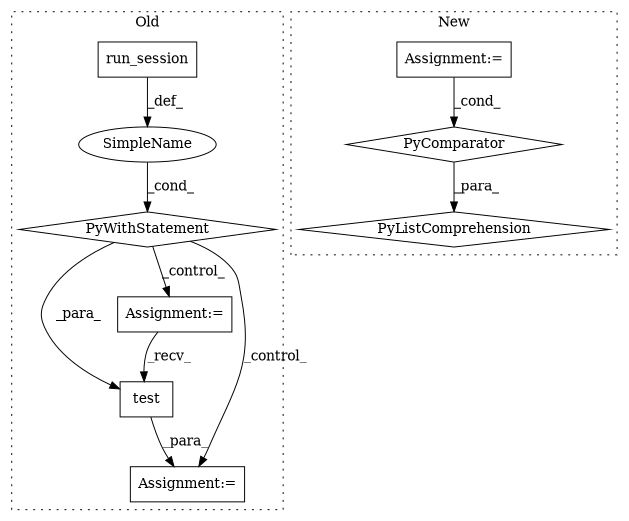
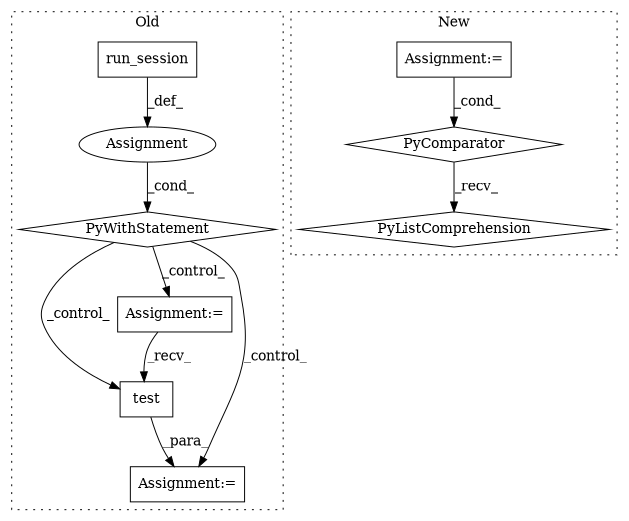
(147, 145) -> (147, 145)
(476, 187) -> (476, 187)
(78, 314) -> (78, 314)
